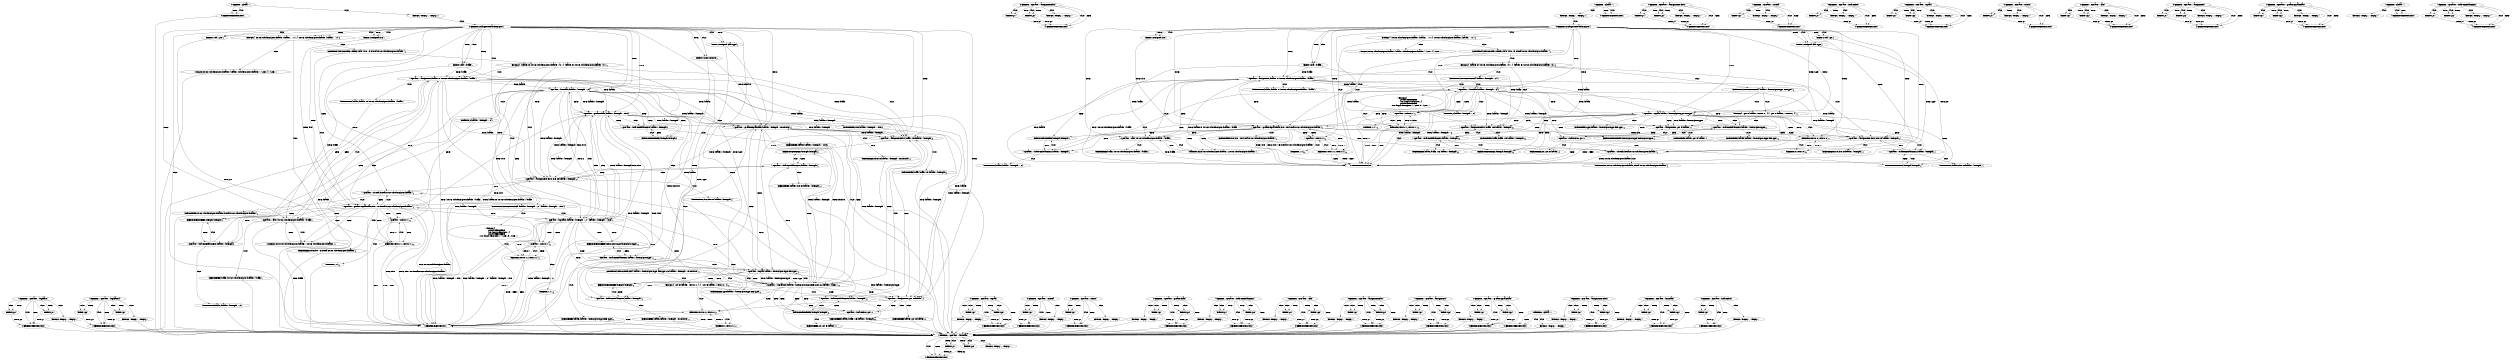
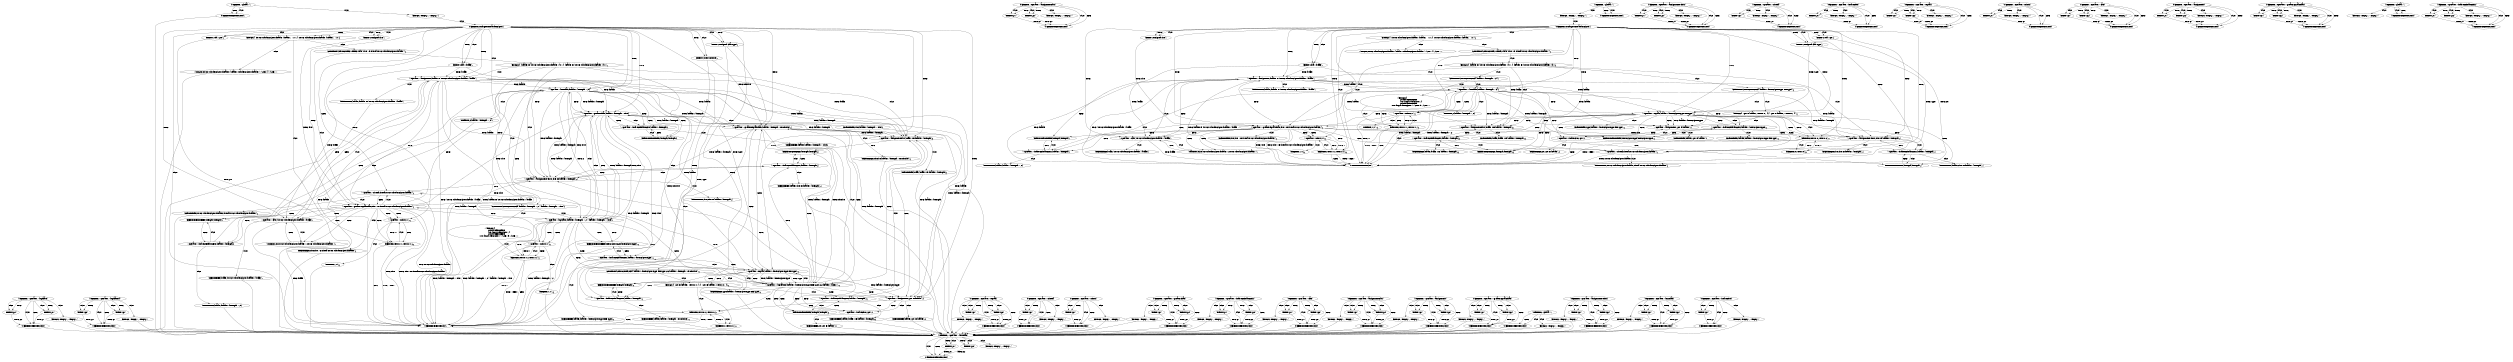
(740, 124) -> (726, 120)
